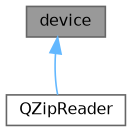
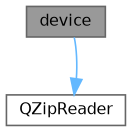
(55, 74) -> (77, 58)
